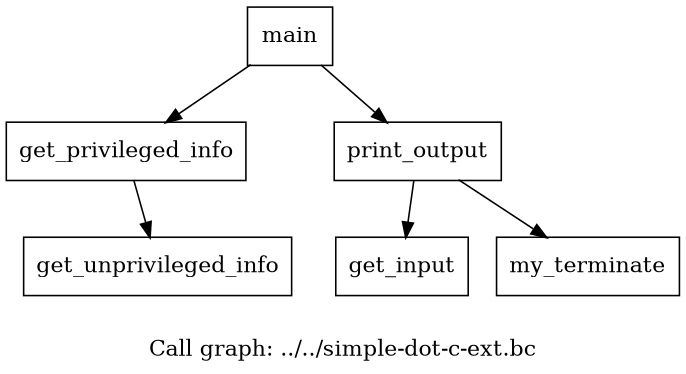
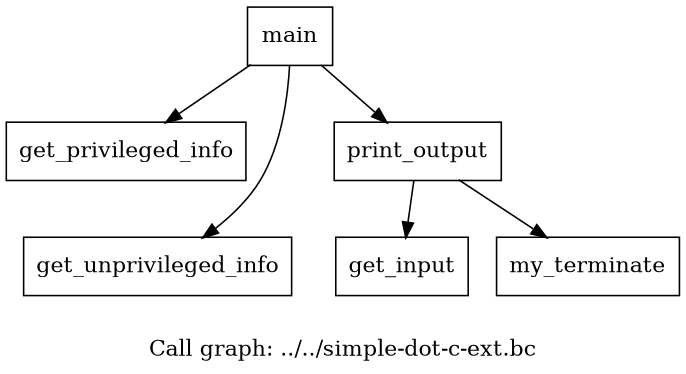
(140, 201) -> (272, 156)
